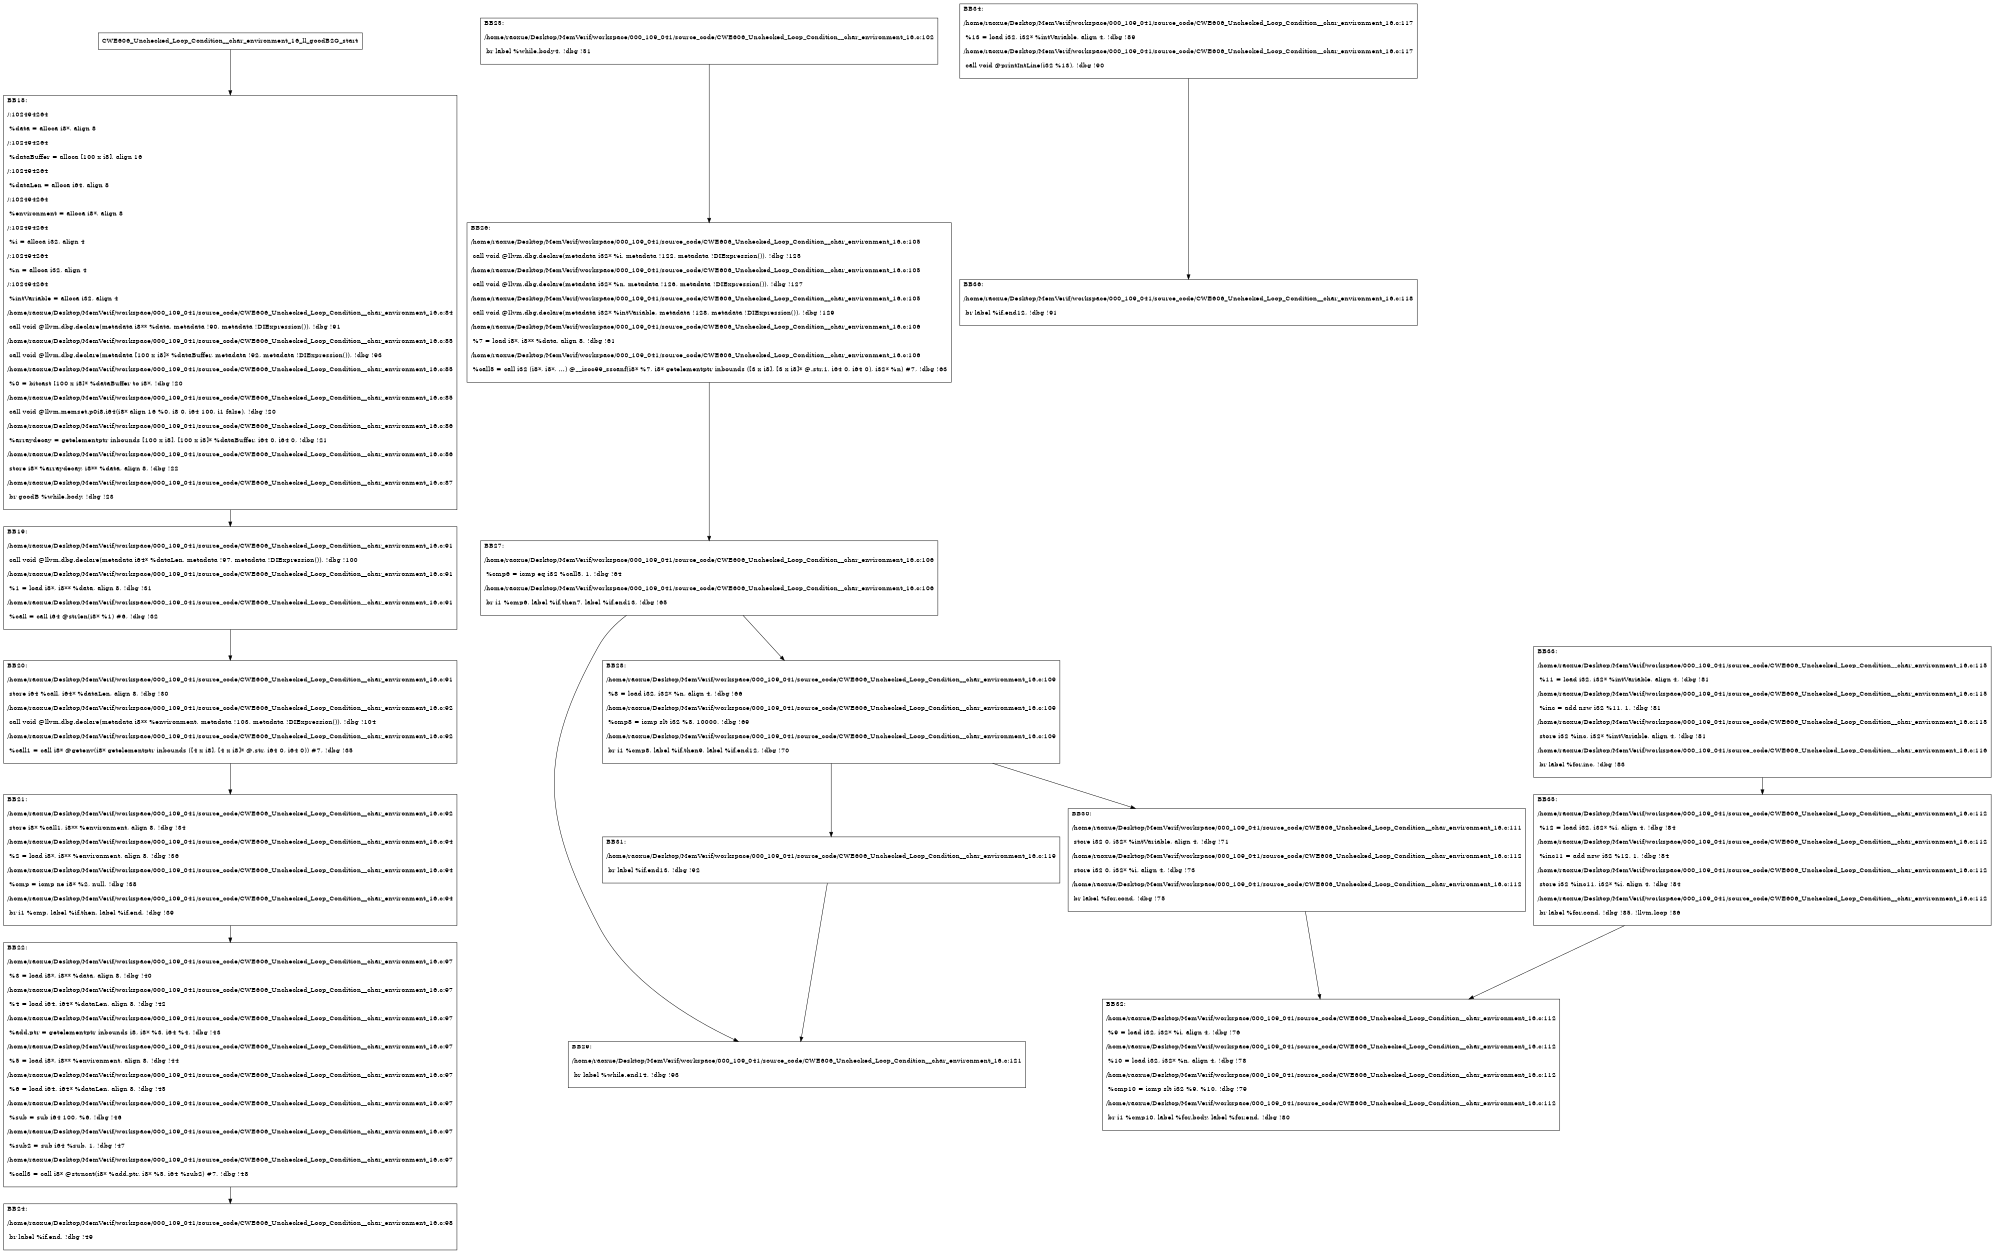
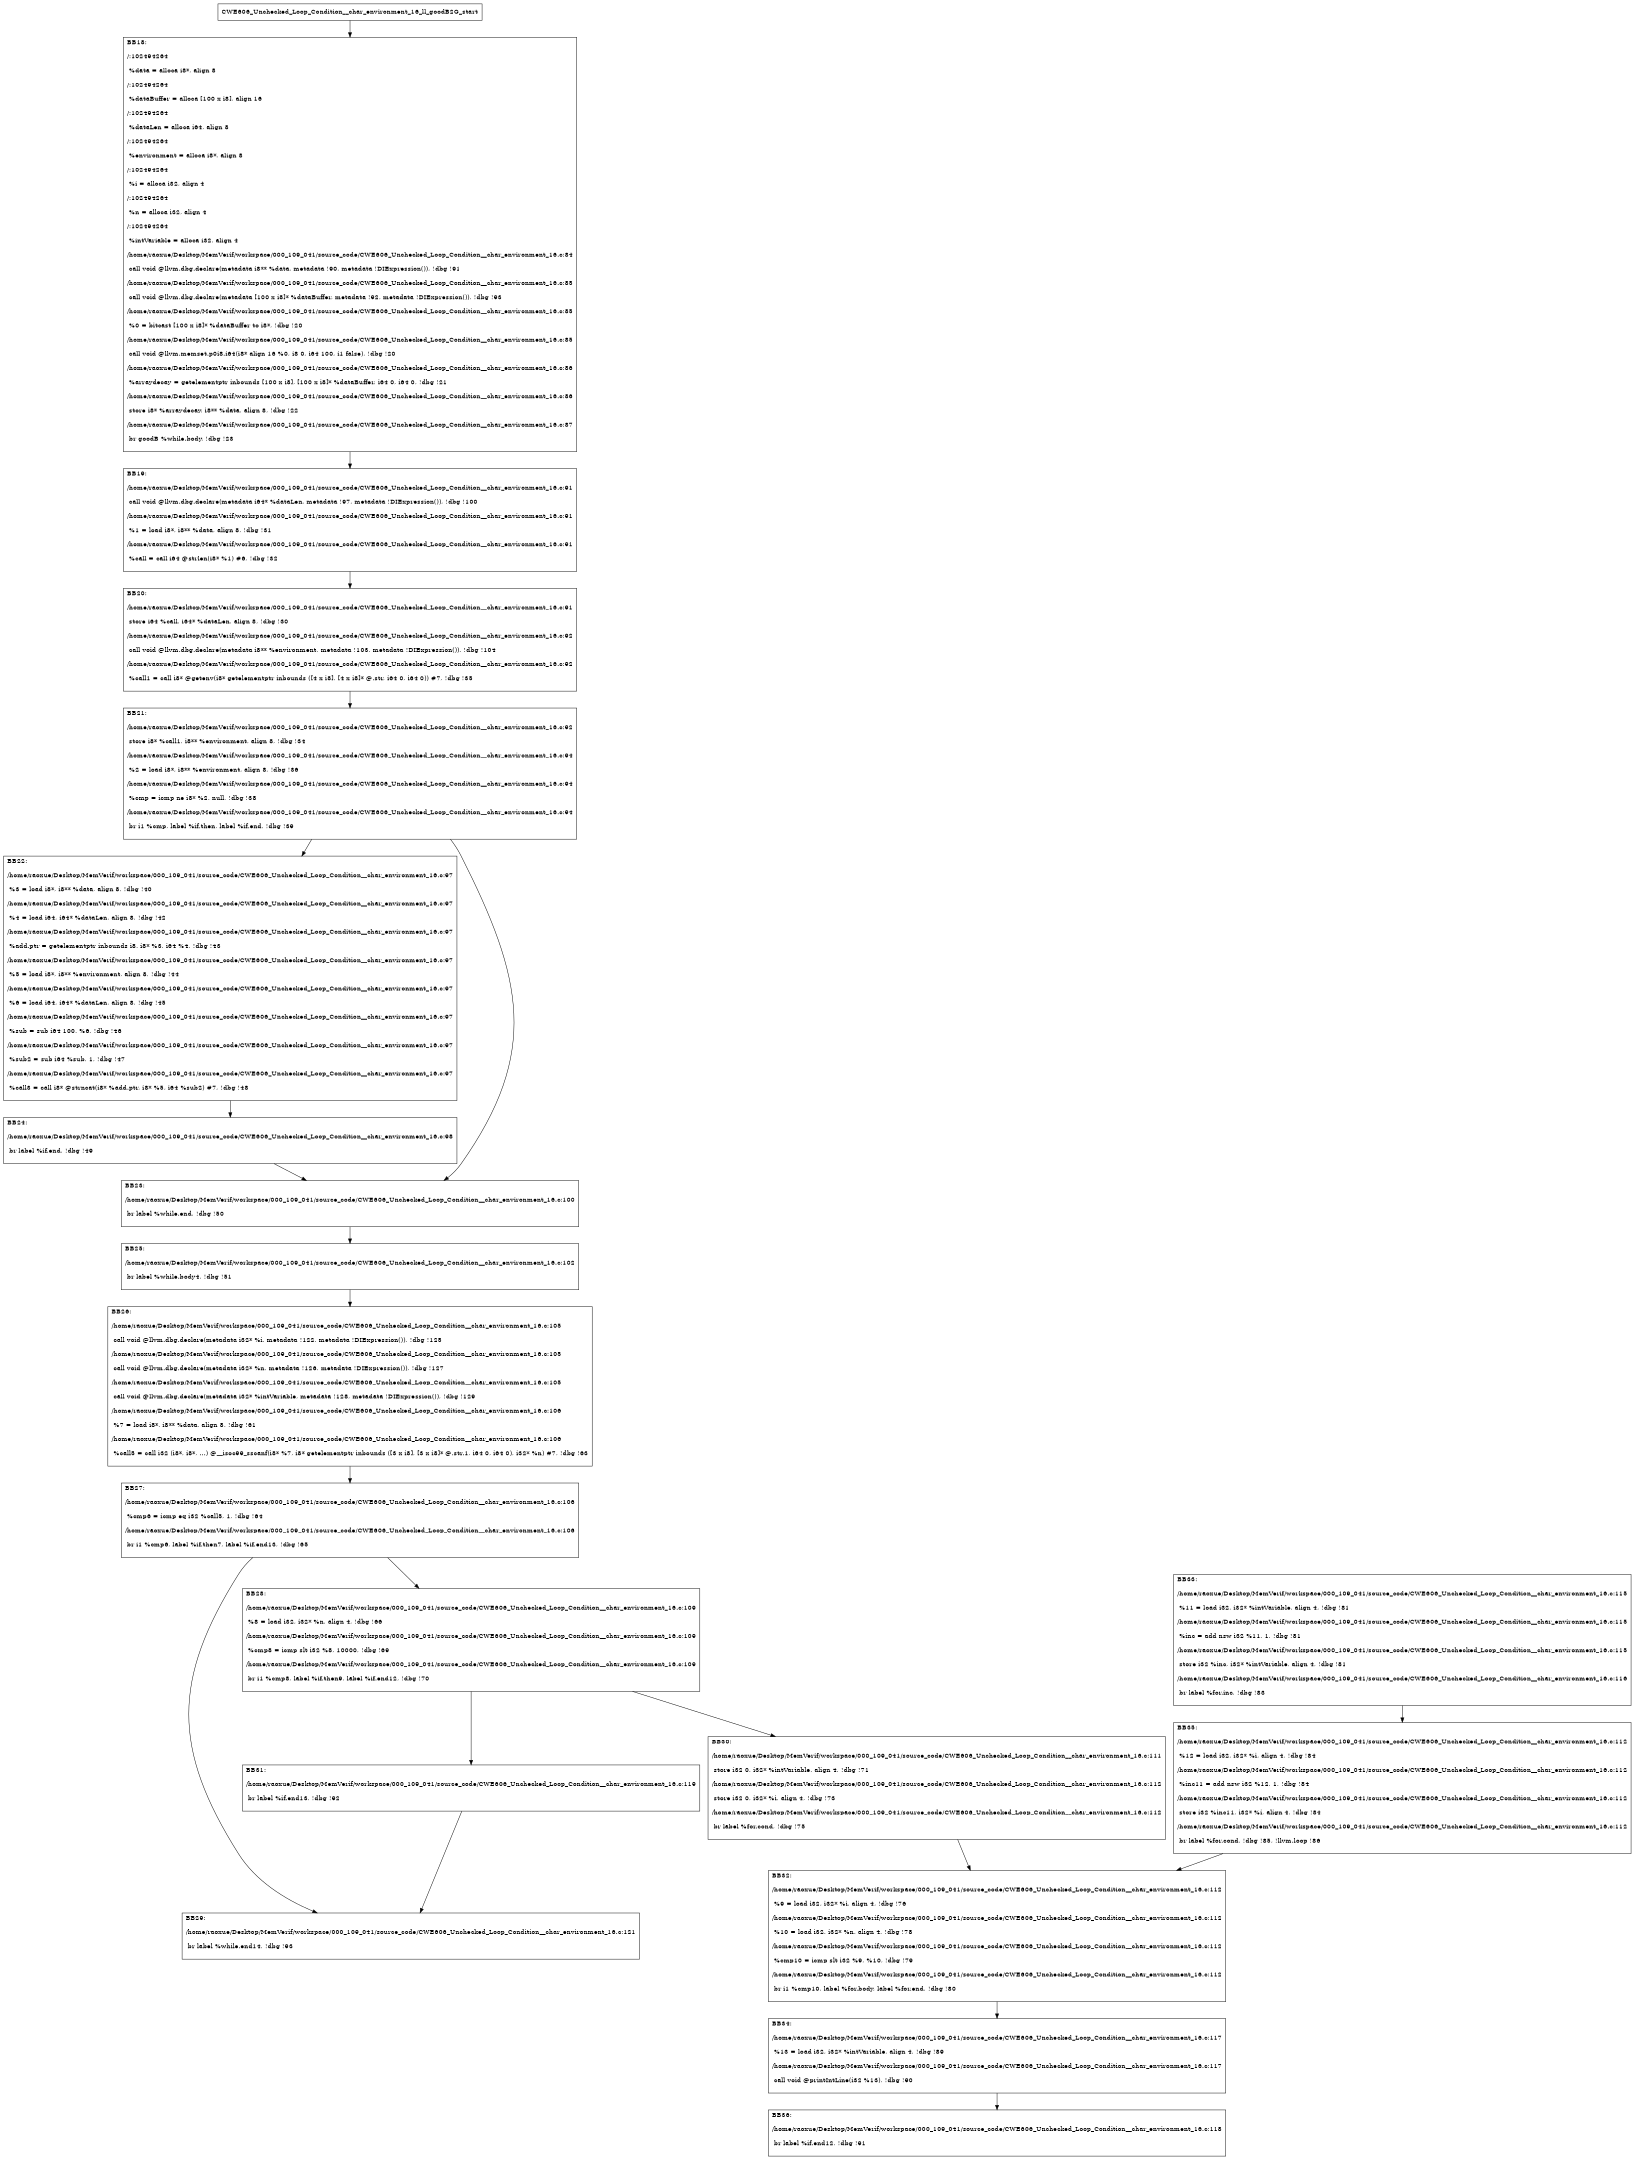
none -> (350, 1204)
none -> (997, 2008)
